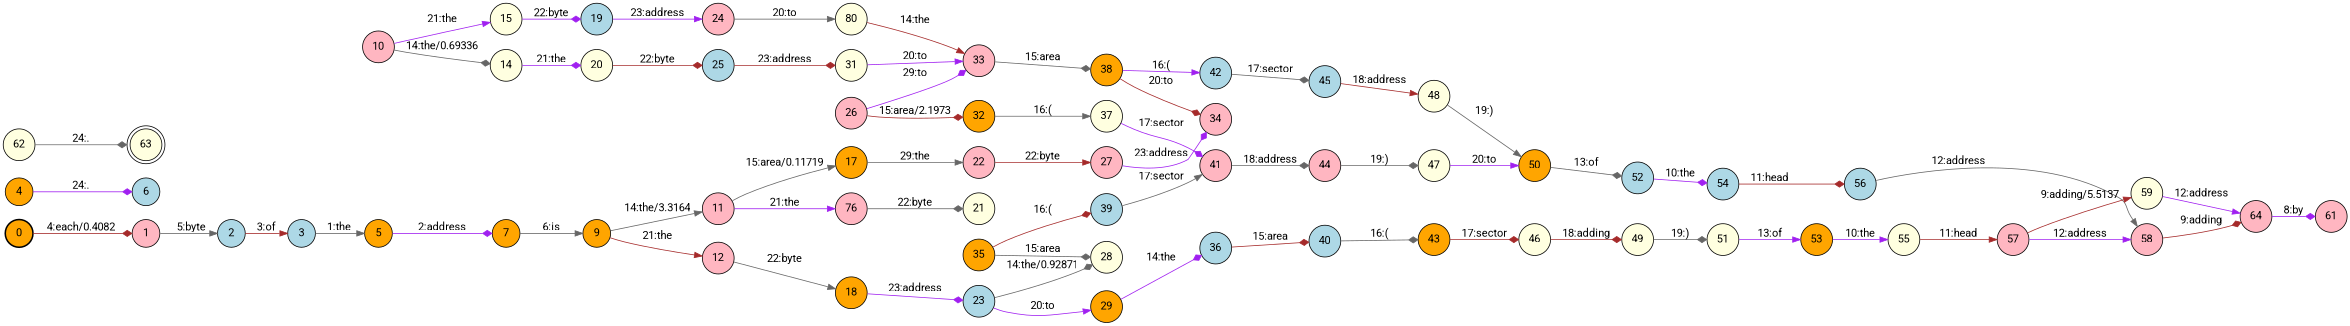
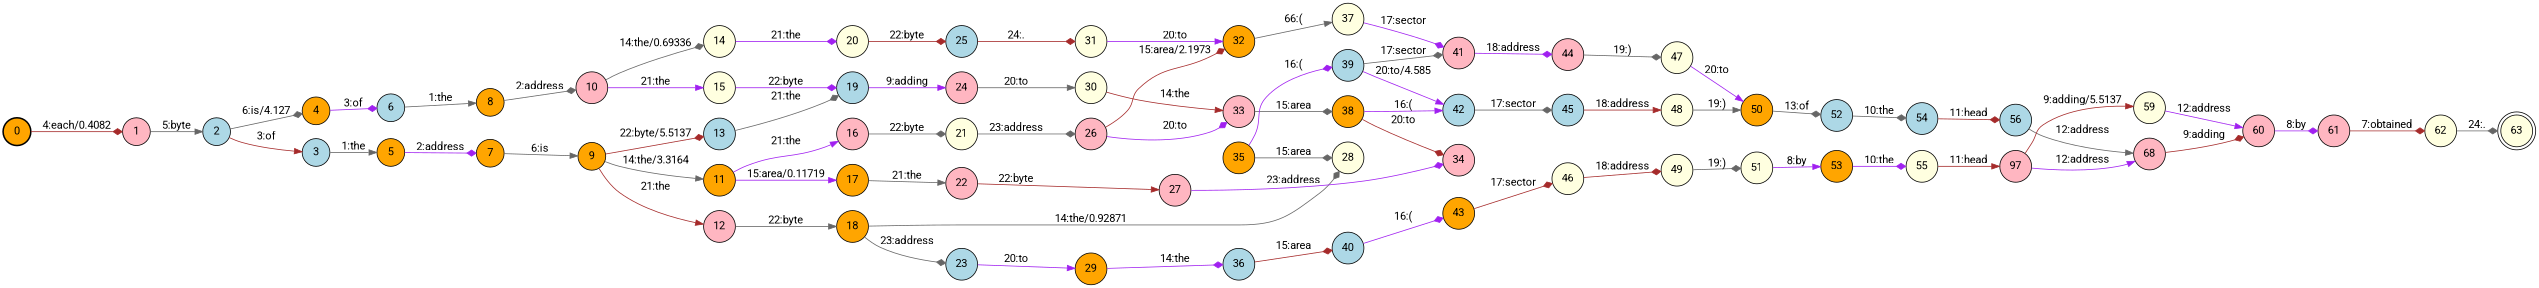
(658, 13) -> (907, 82)
(851, 19) -> (1091, 88)
(785, 60) -> (1016, 36)
(911, 63) -> (1161, 41)
(915, 73) -> (1175, 126)
none -> (1400, 87)
none -> (490, 102)
(1043, 110) -> (1293, 20)
none -> (262, 122)
none -> (2383, 131)
none -> (719, 134)
none -> (1022, 134)
(915, 157) -> (907, 176)
(1266, 166) -> (1509, 54)
(1676, 181) -> (1875, 117)
(779, 182) -> (782, 180)
(81, 186) -> (353, 104)
(1160, 194) -> (1399, 60)
(718, 209) -> (719, 180)
(851, 209) -> (853, 134)
(2256, 216) -> (2259, 131)
(1036, 229) -> (1271, 93)
(1586, 234) -> (1622, 167)
(1770, 234) -> (1797, 161)
(1375, 240) -> (1399, 232)
(1856, 240) -> (1875, 166)
(2013, 240) -> (2016, 166)
(2147, 240) -> (2150, 154)
(1040, 285) -> (1108, 225)
(910, 297) -> (899, 254)
